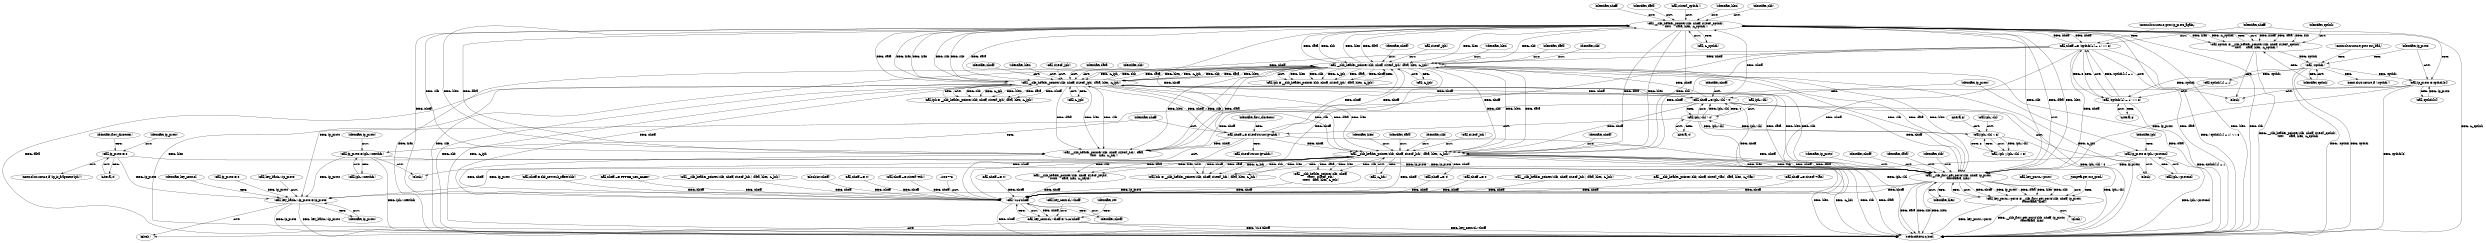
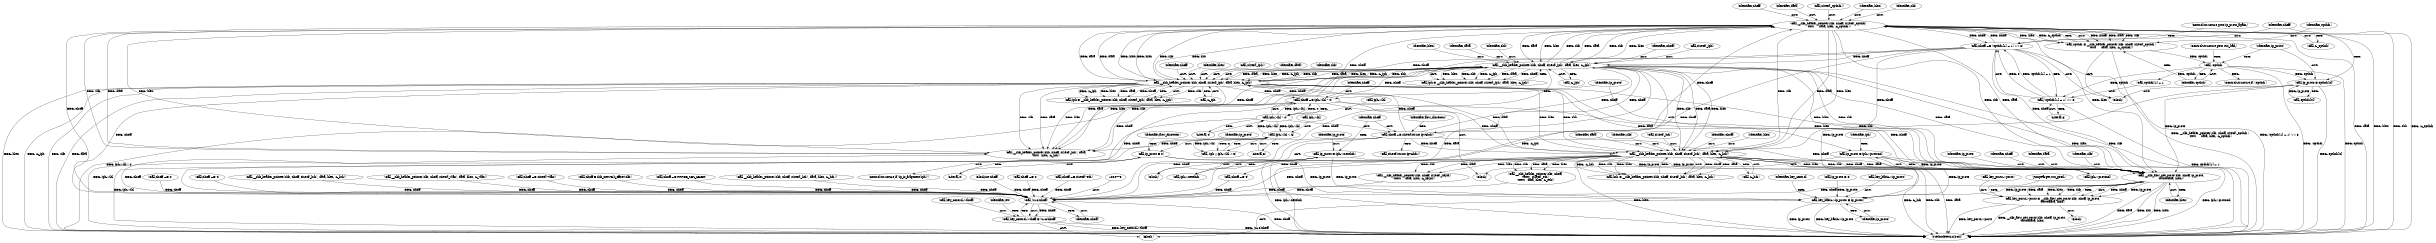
none -> (1270, 144)
